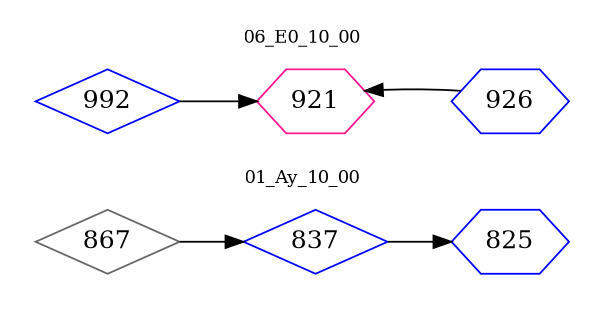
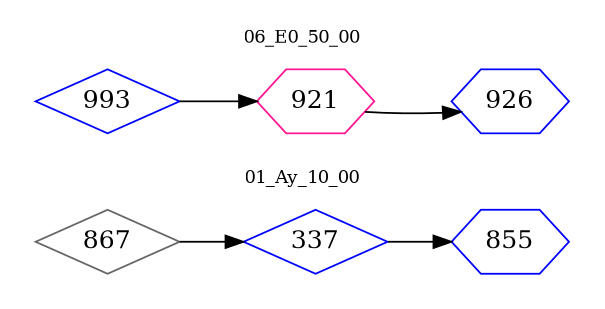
(302, 38) -> (302, 38)
(422, 89) -> (404, 113)
(108, 101) -> (108, 101)
(316, 242) -> (316, 242)
(510, 242) -> (510, 242)
